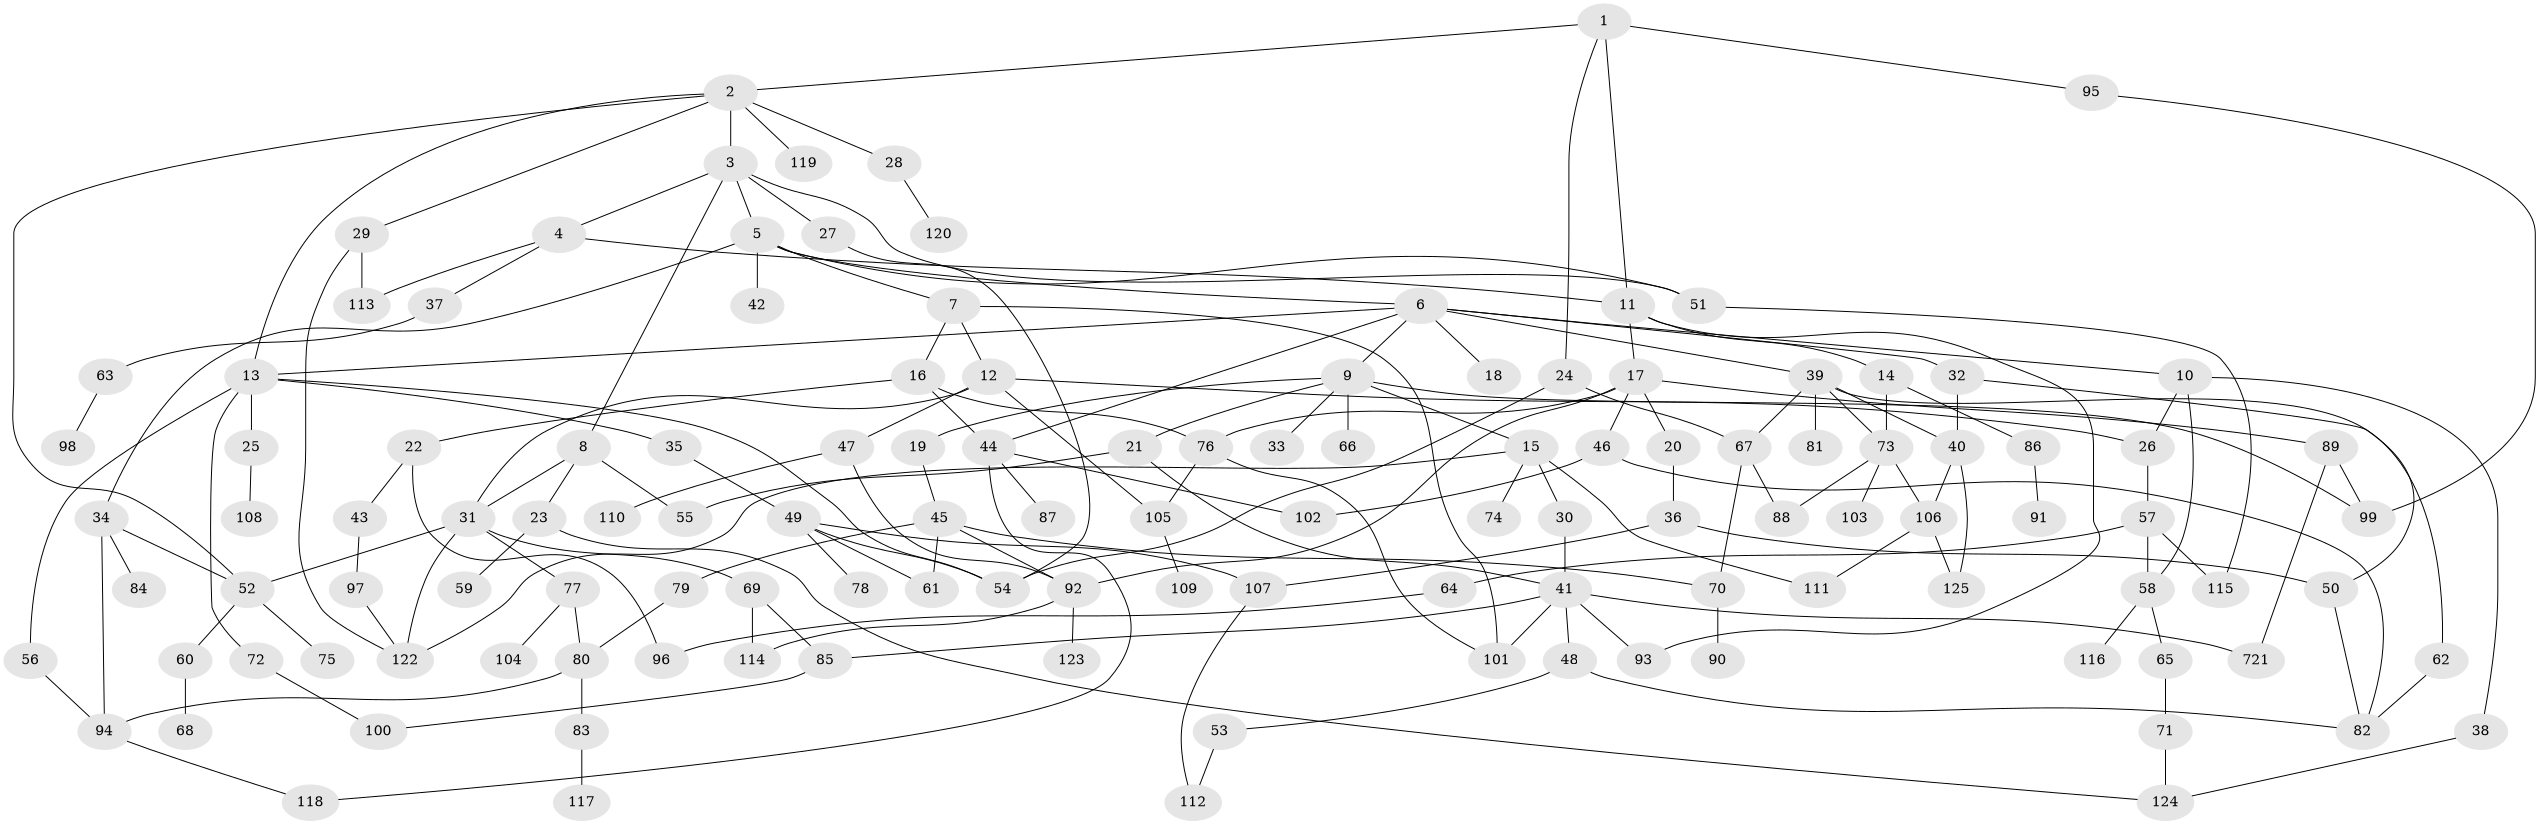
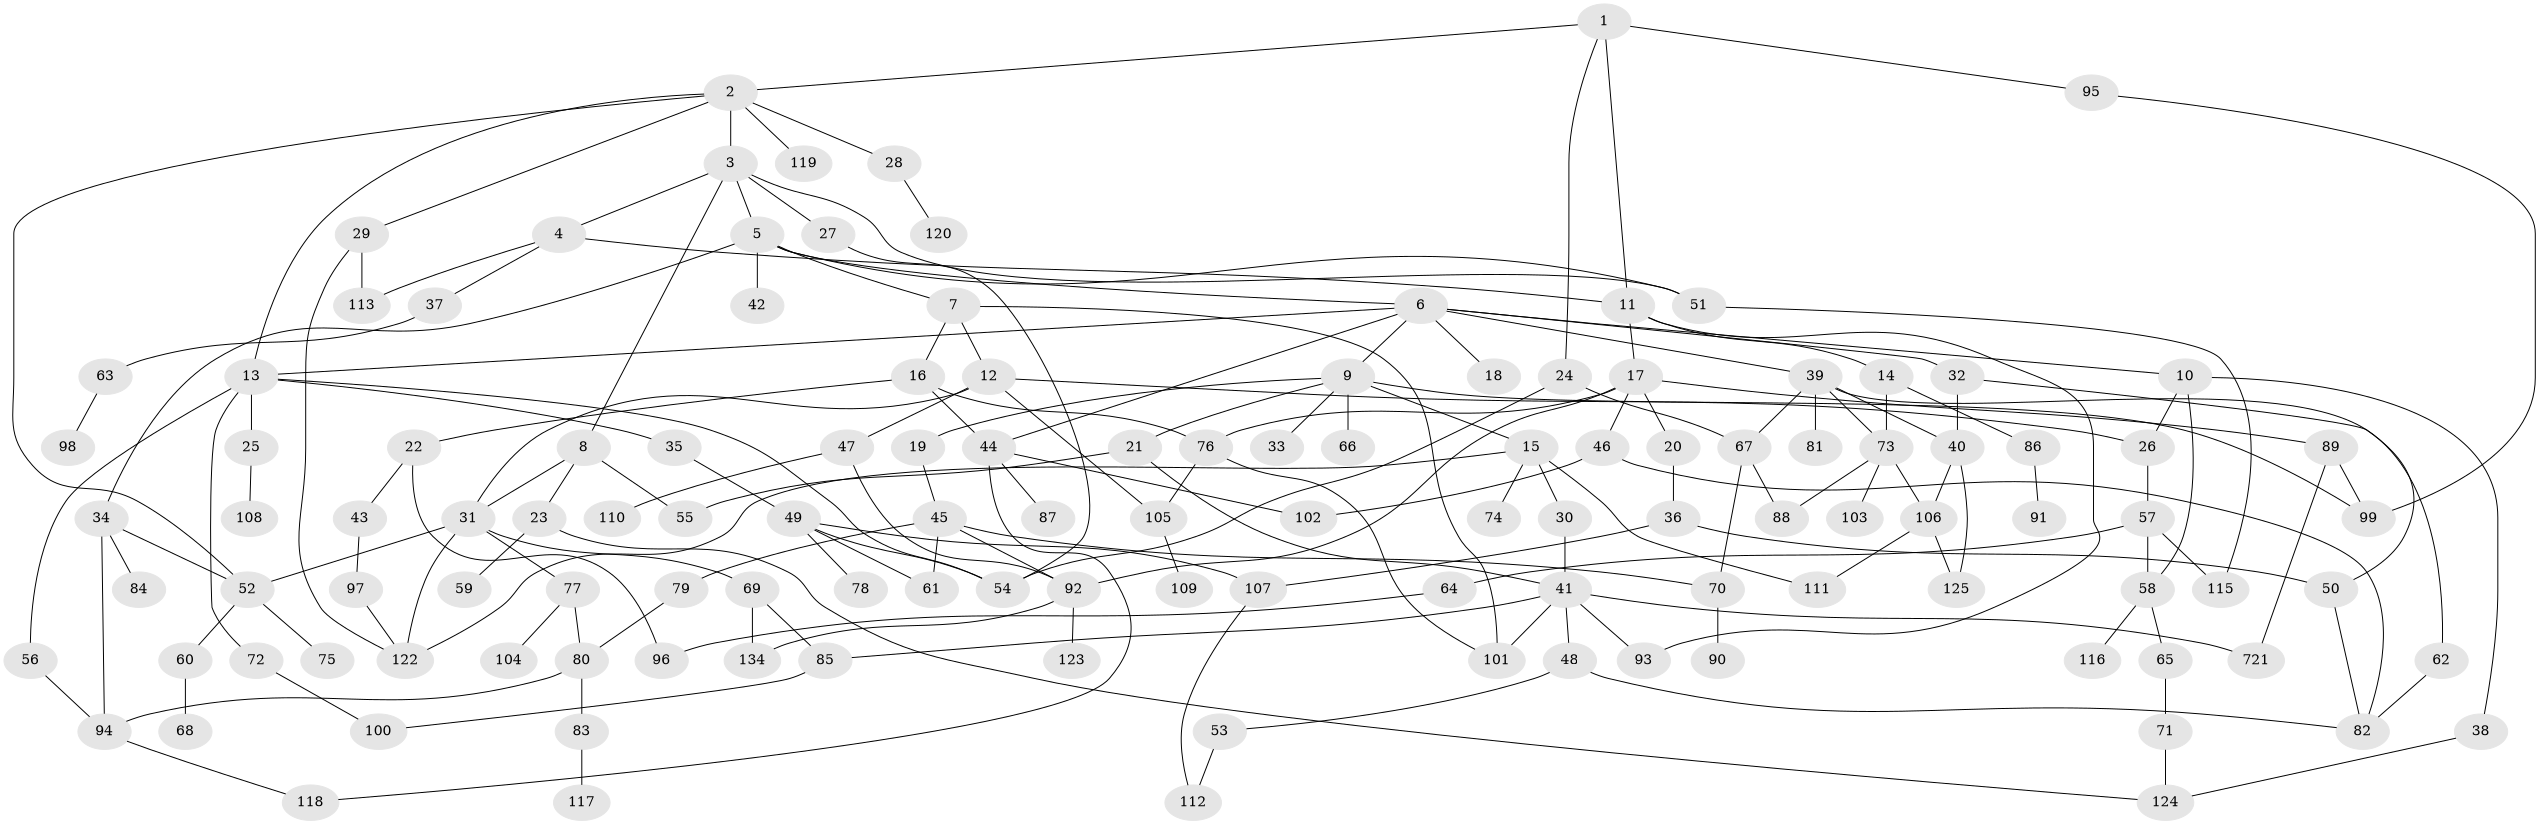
(752, 661) -> (752, 661)
